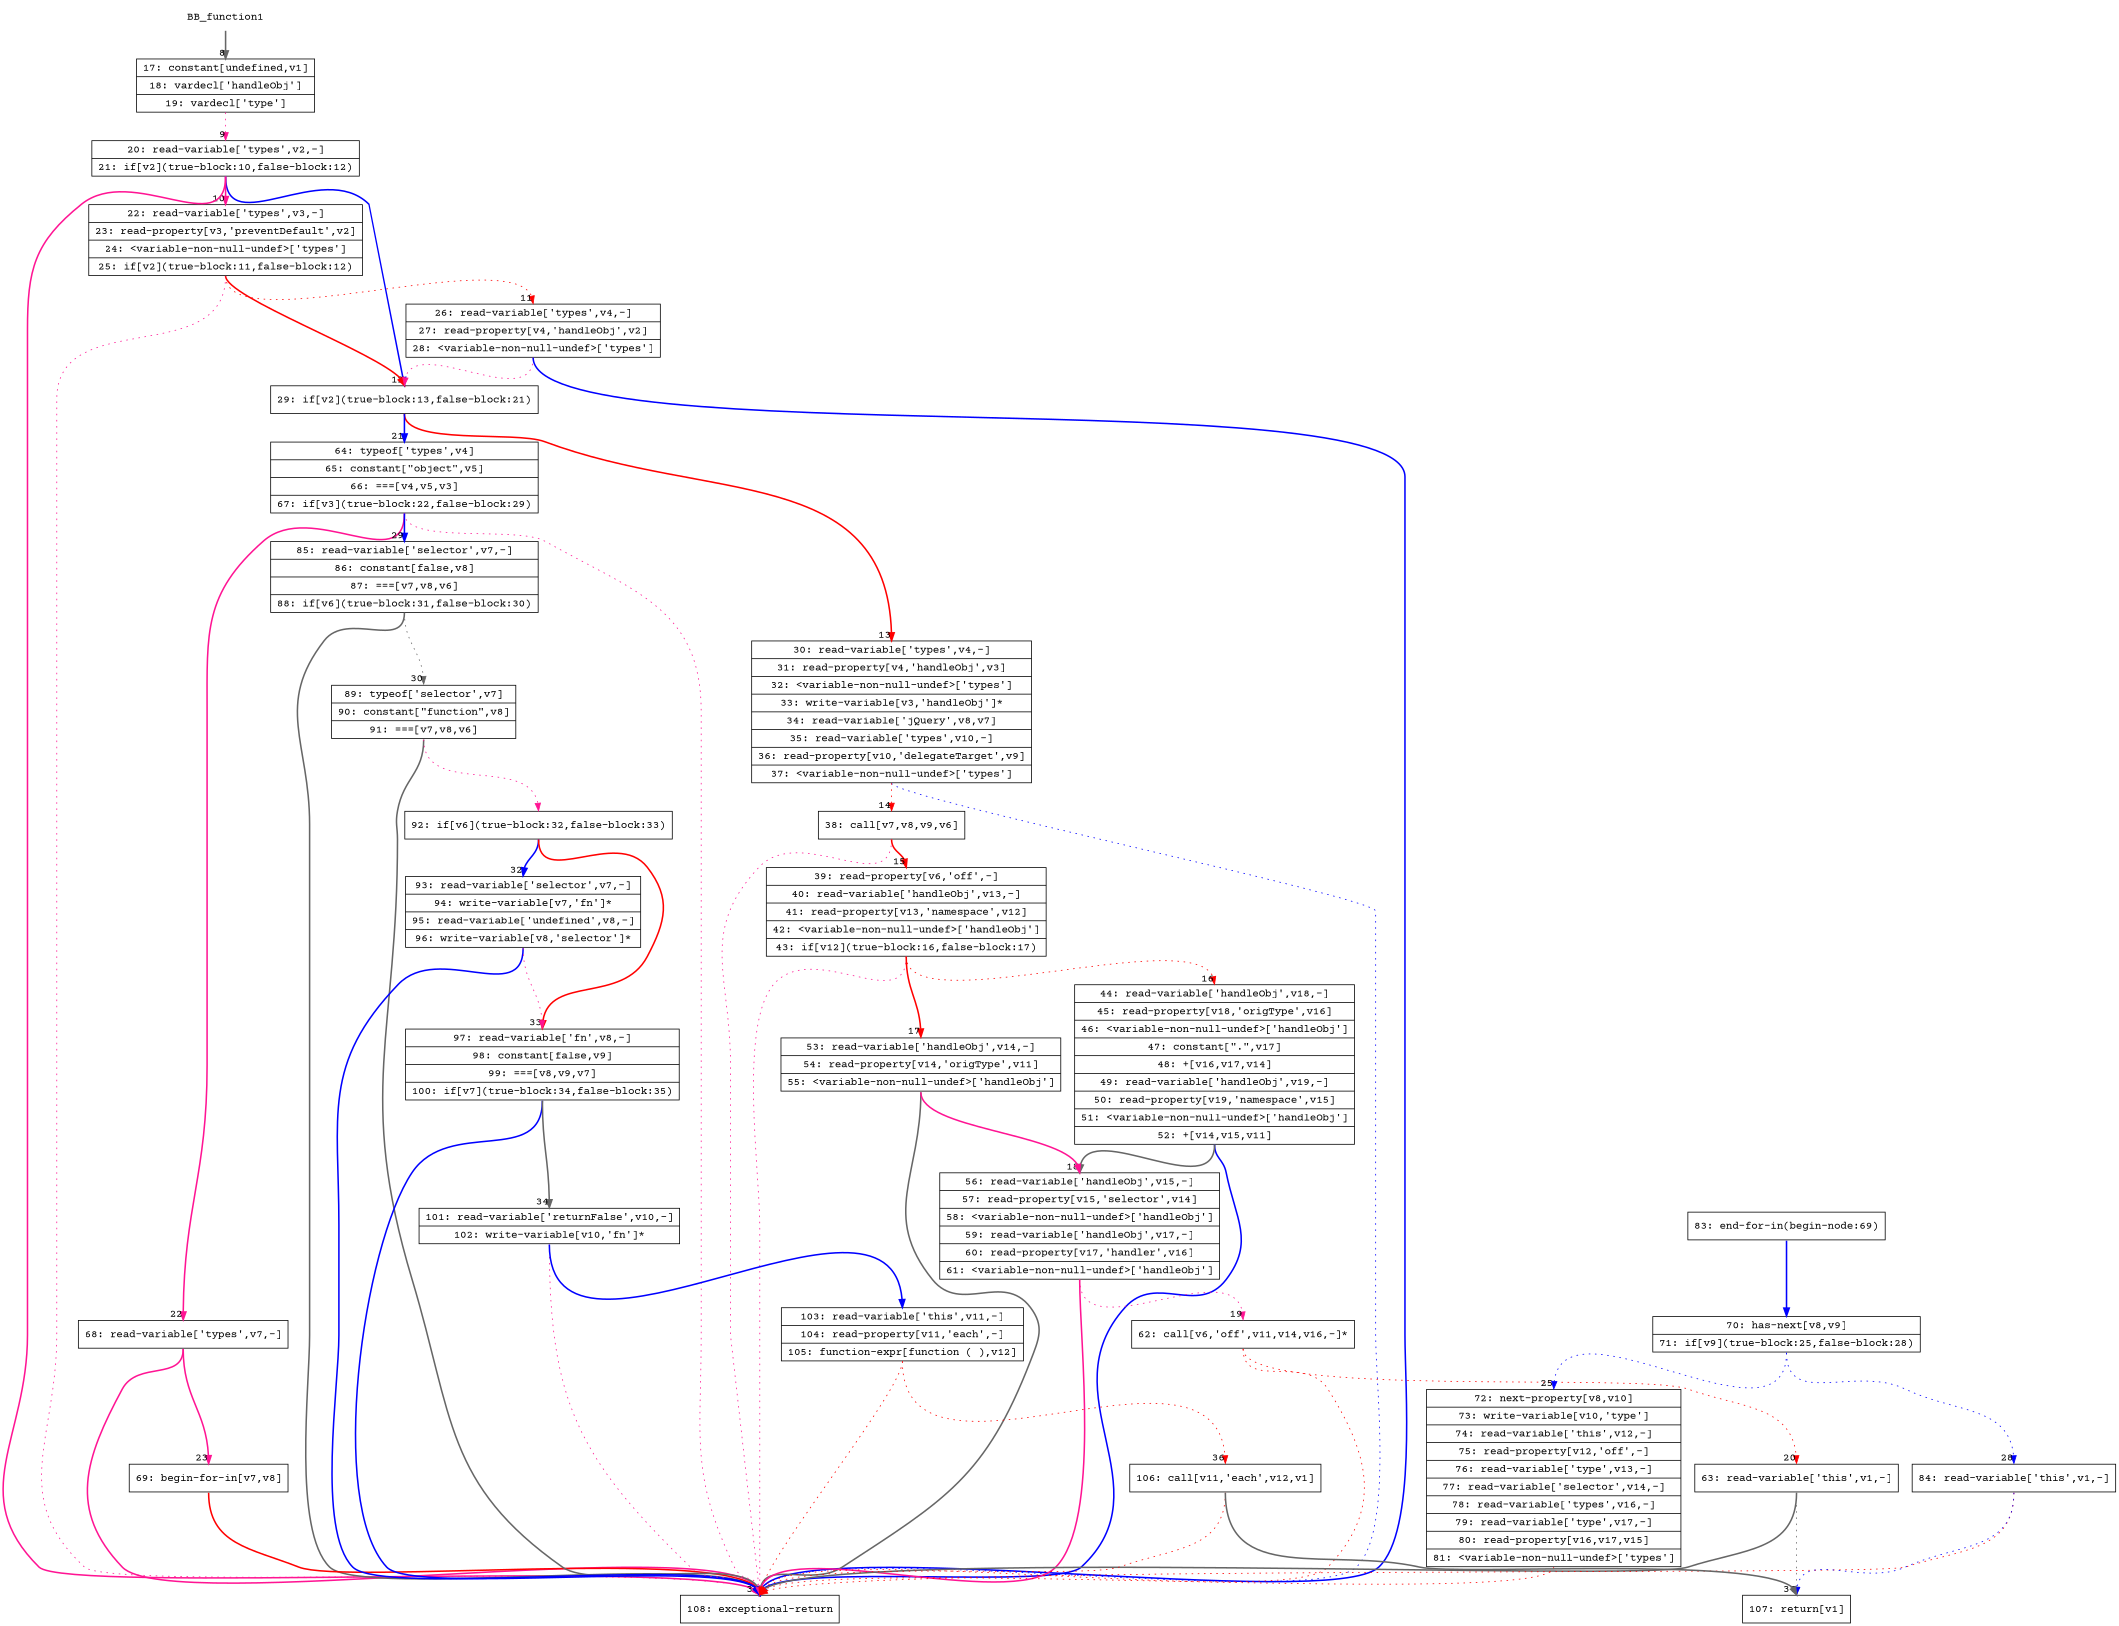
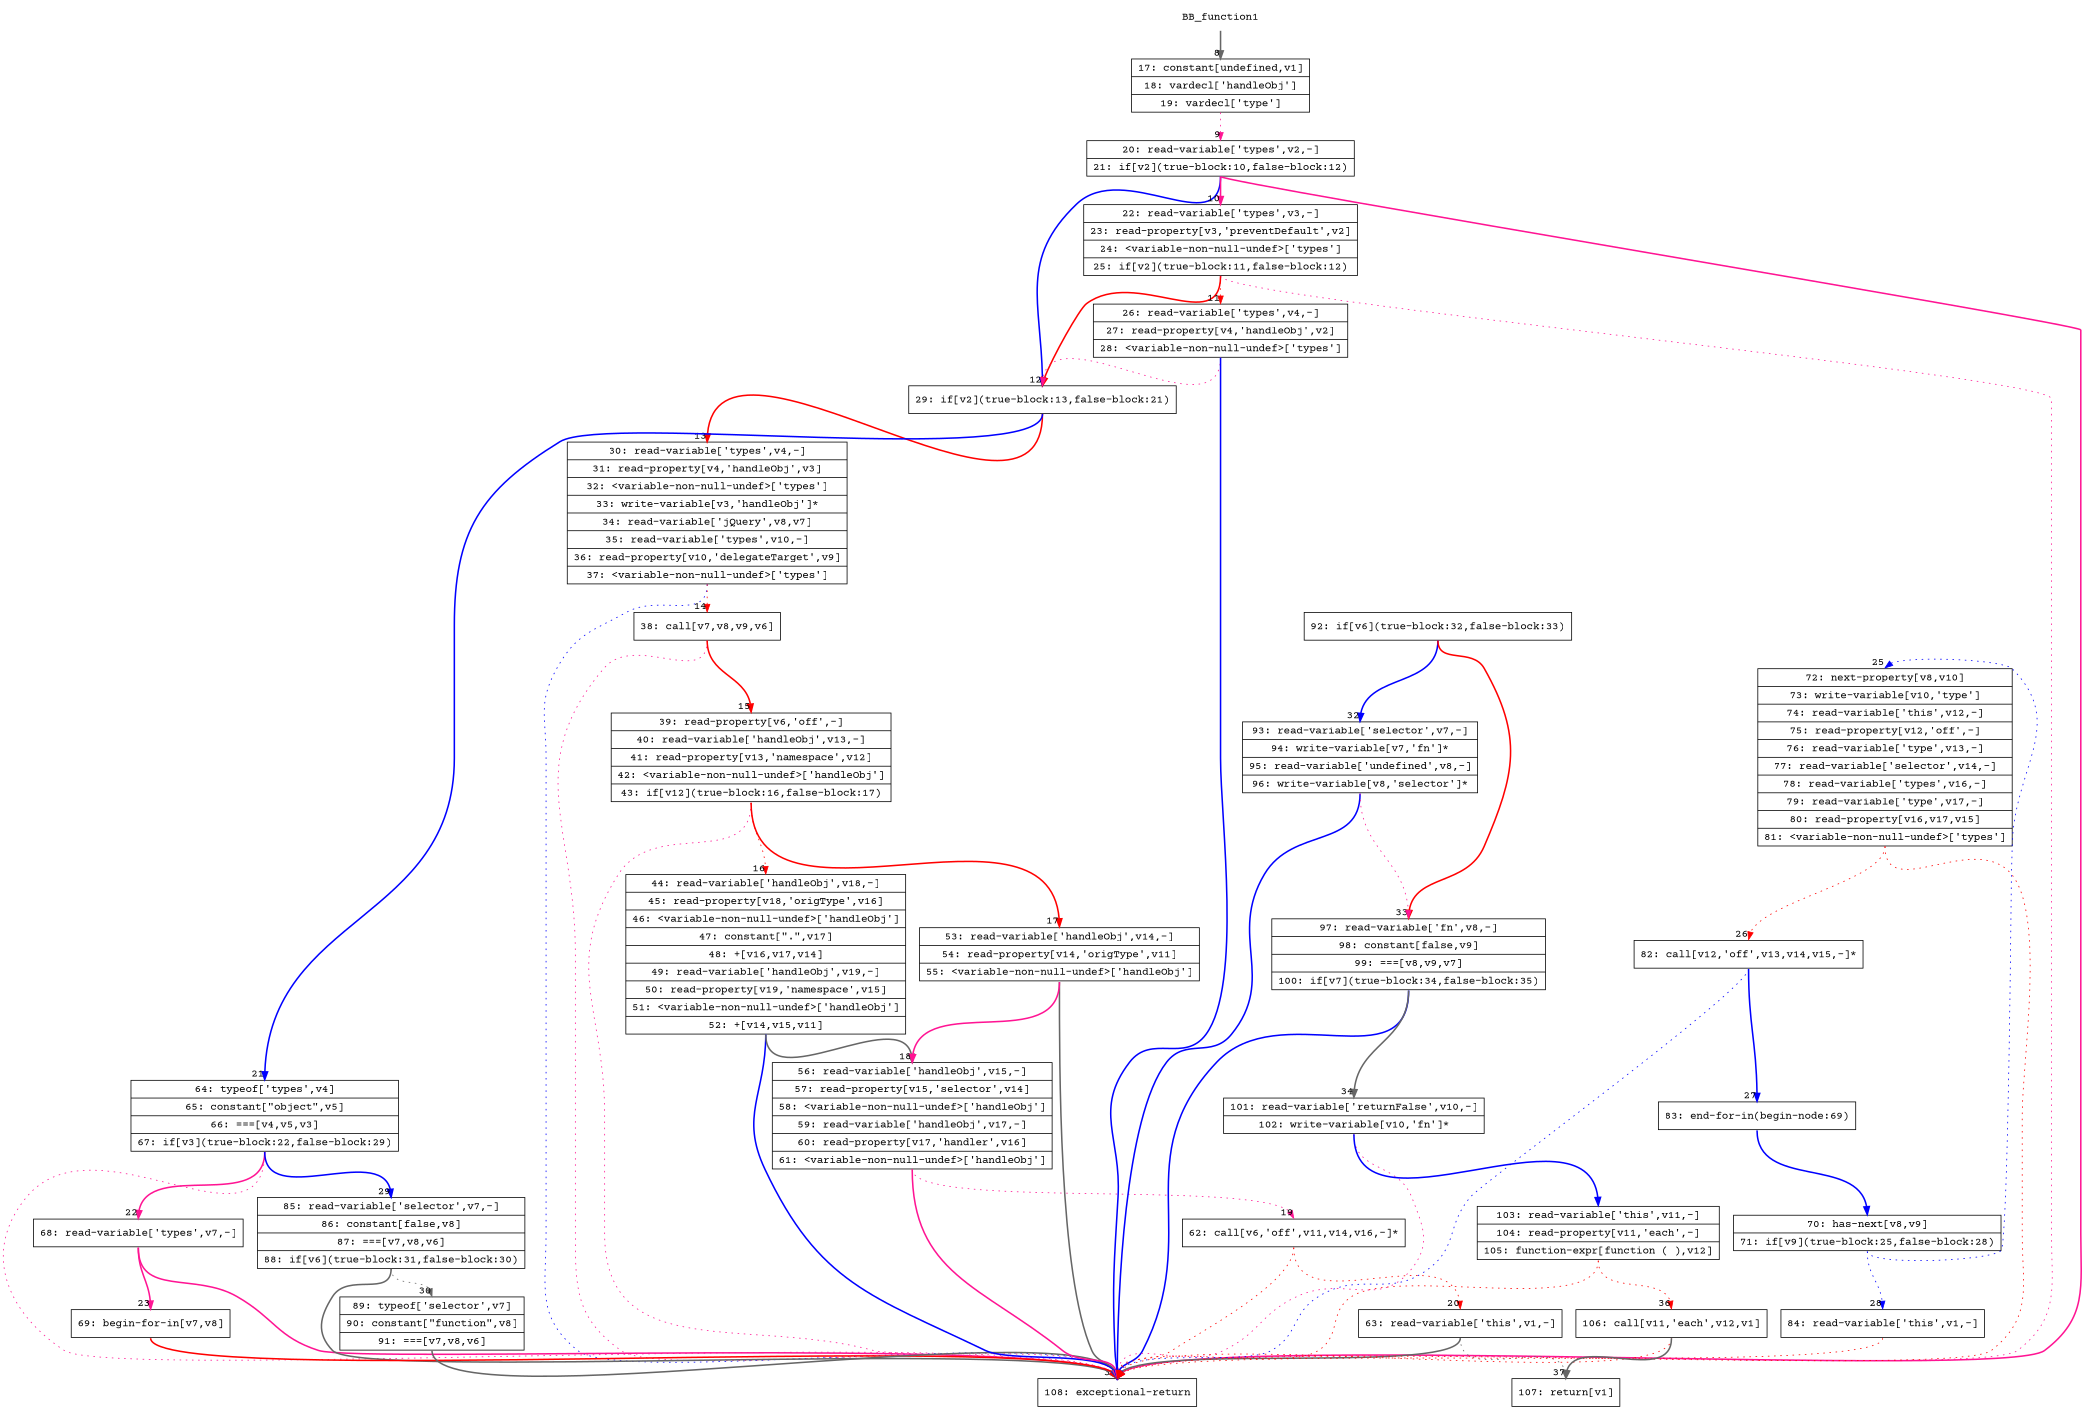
(477, 775) -> none
none -> (1749, 954)
(1917, 1562) -> none
